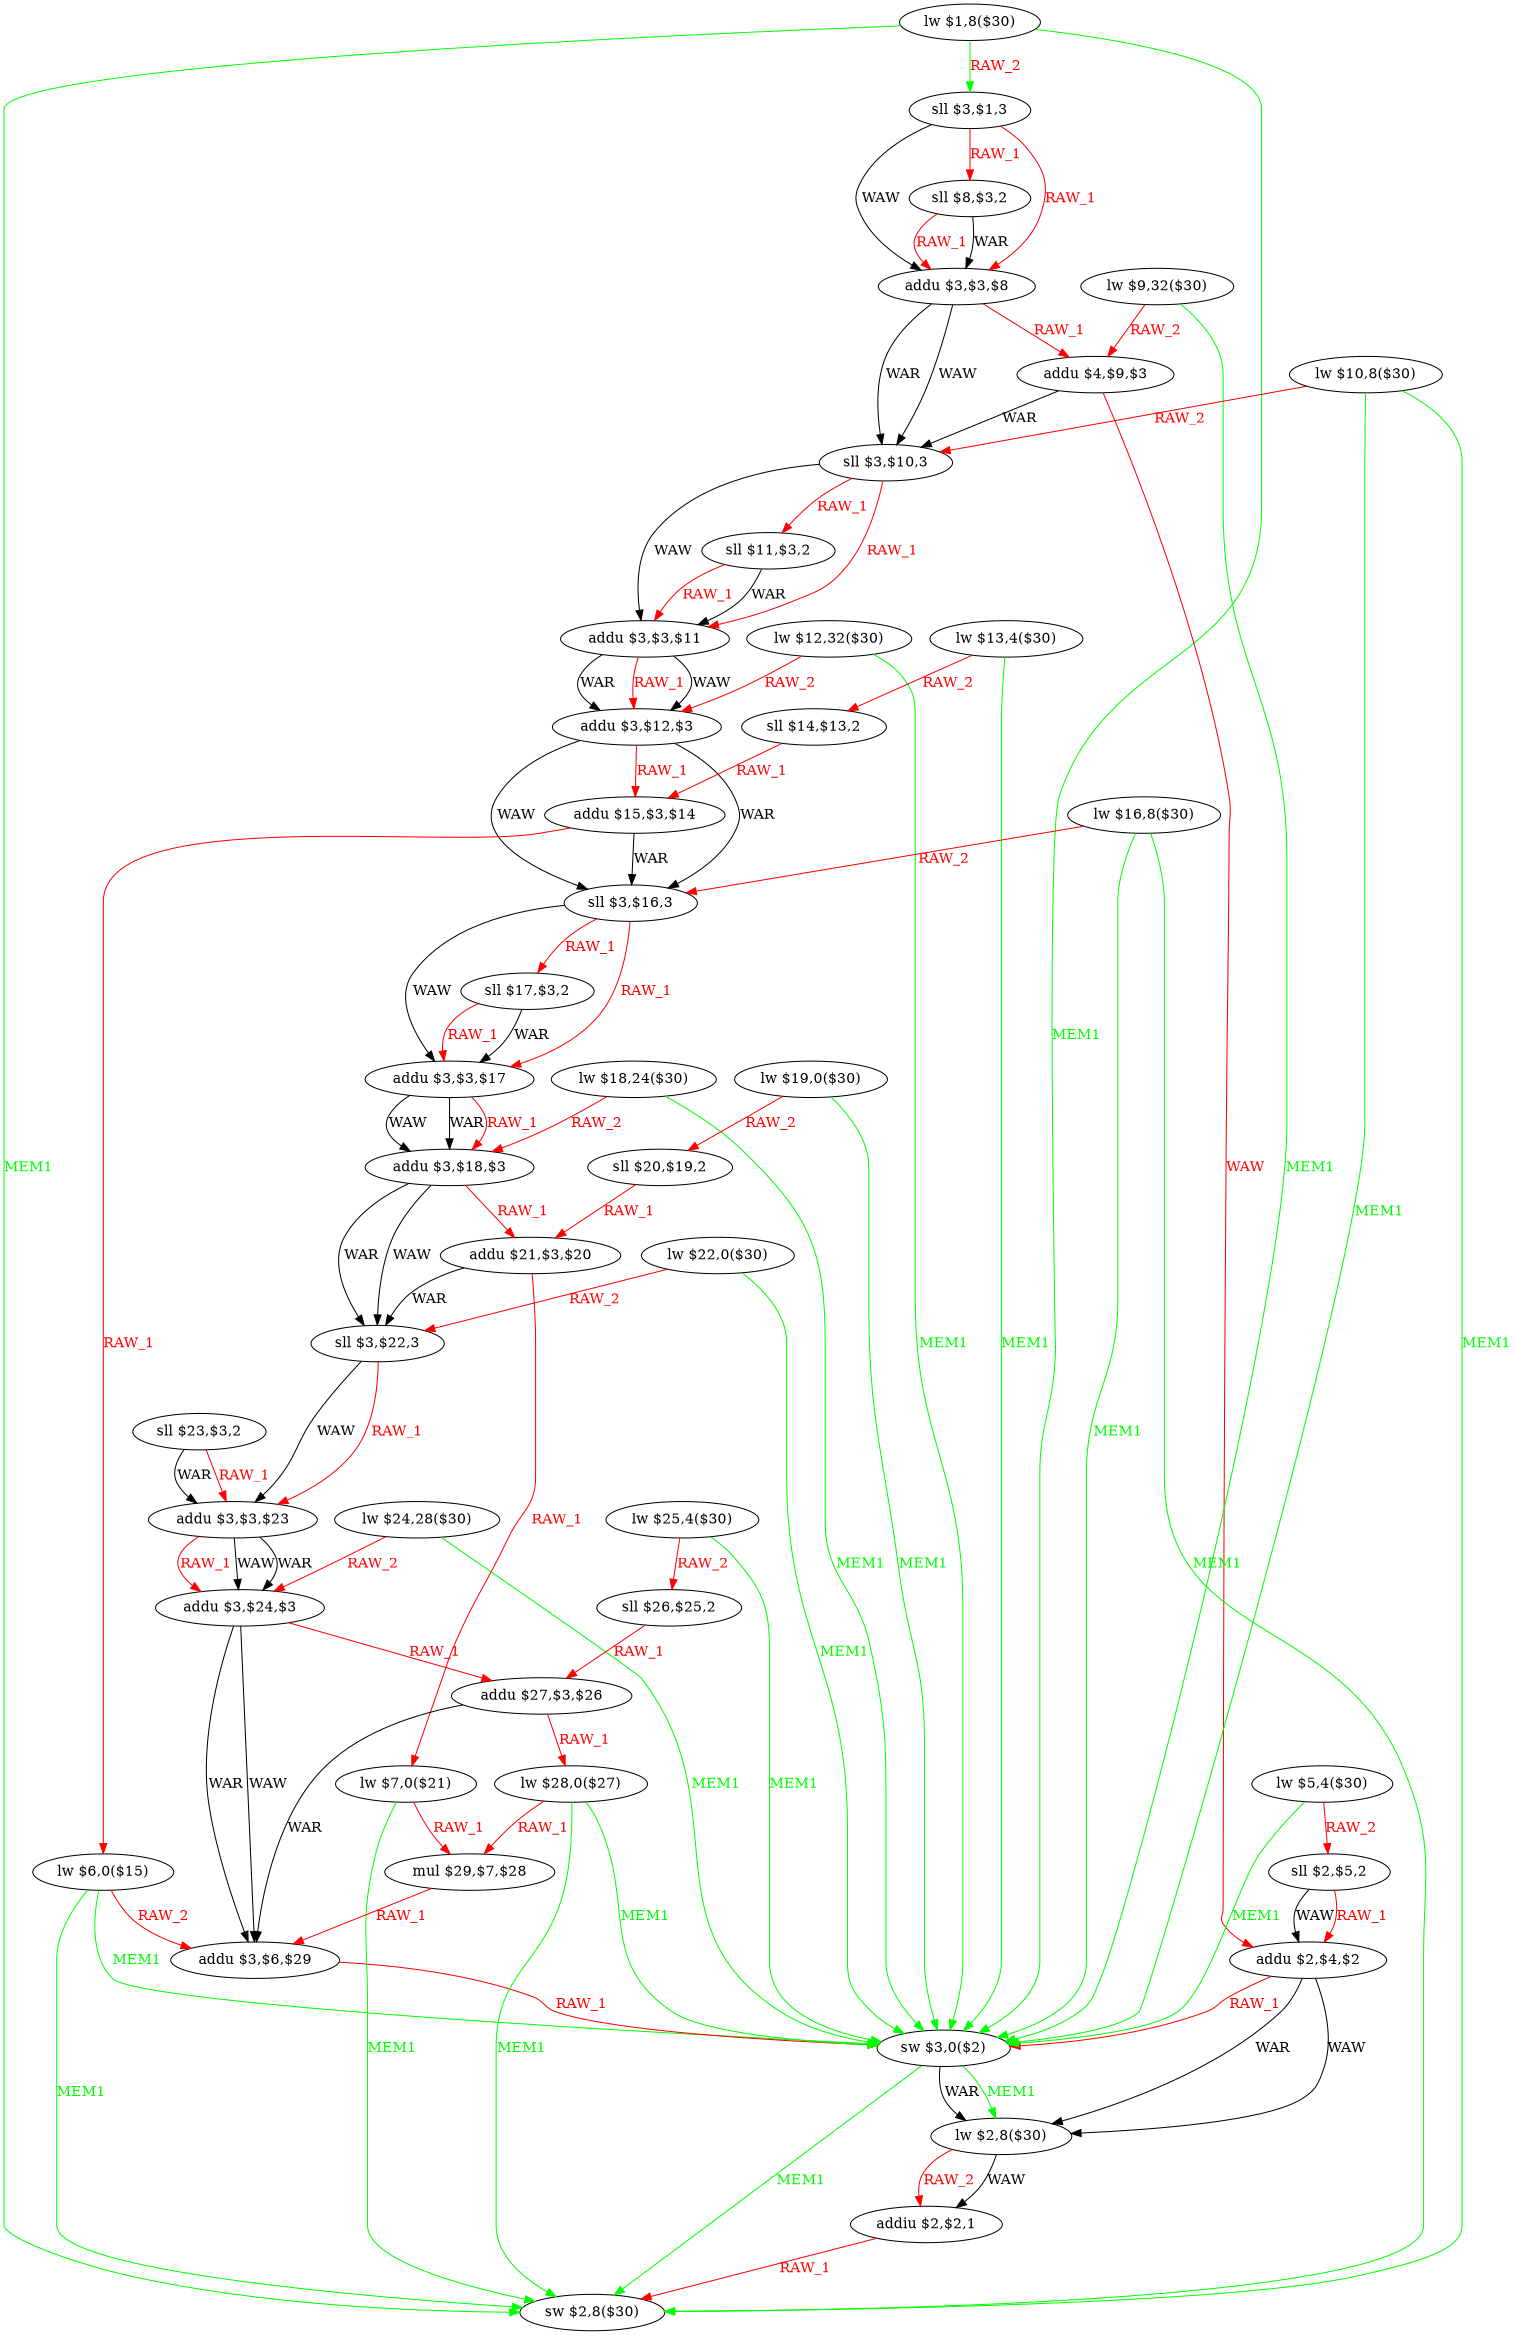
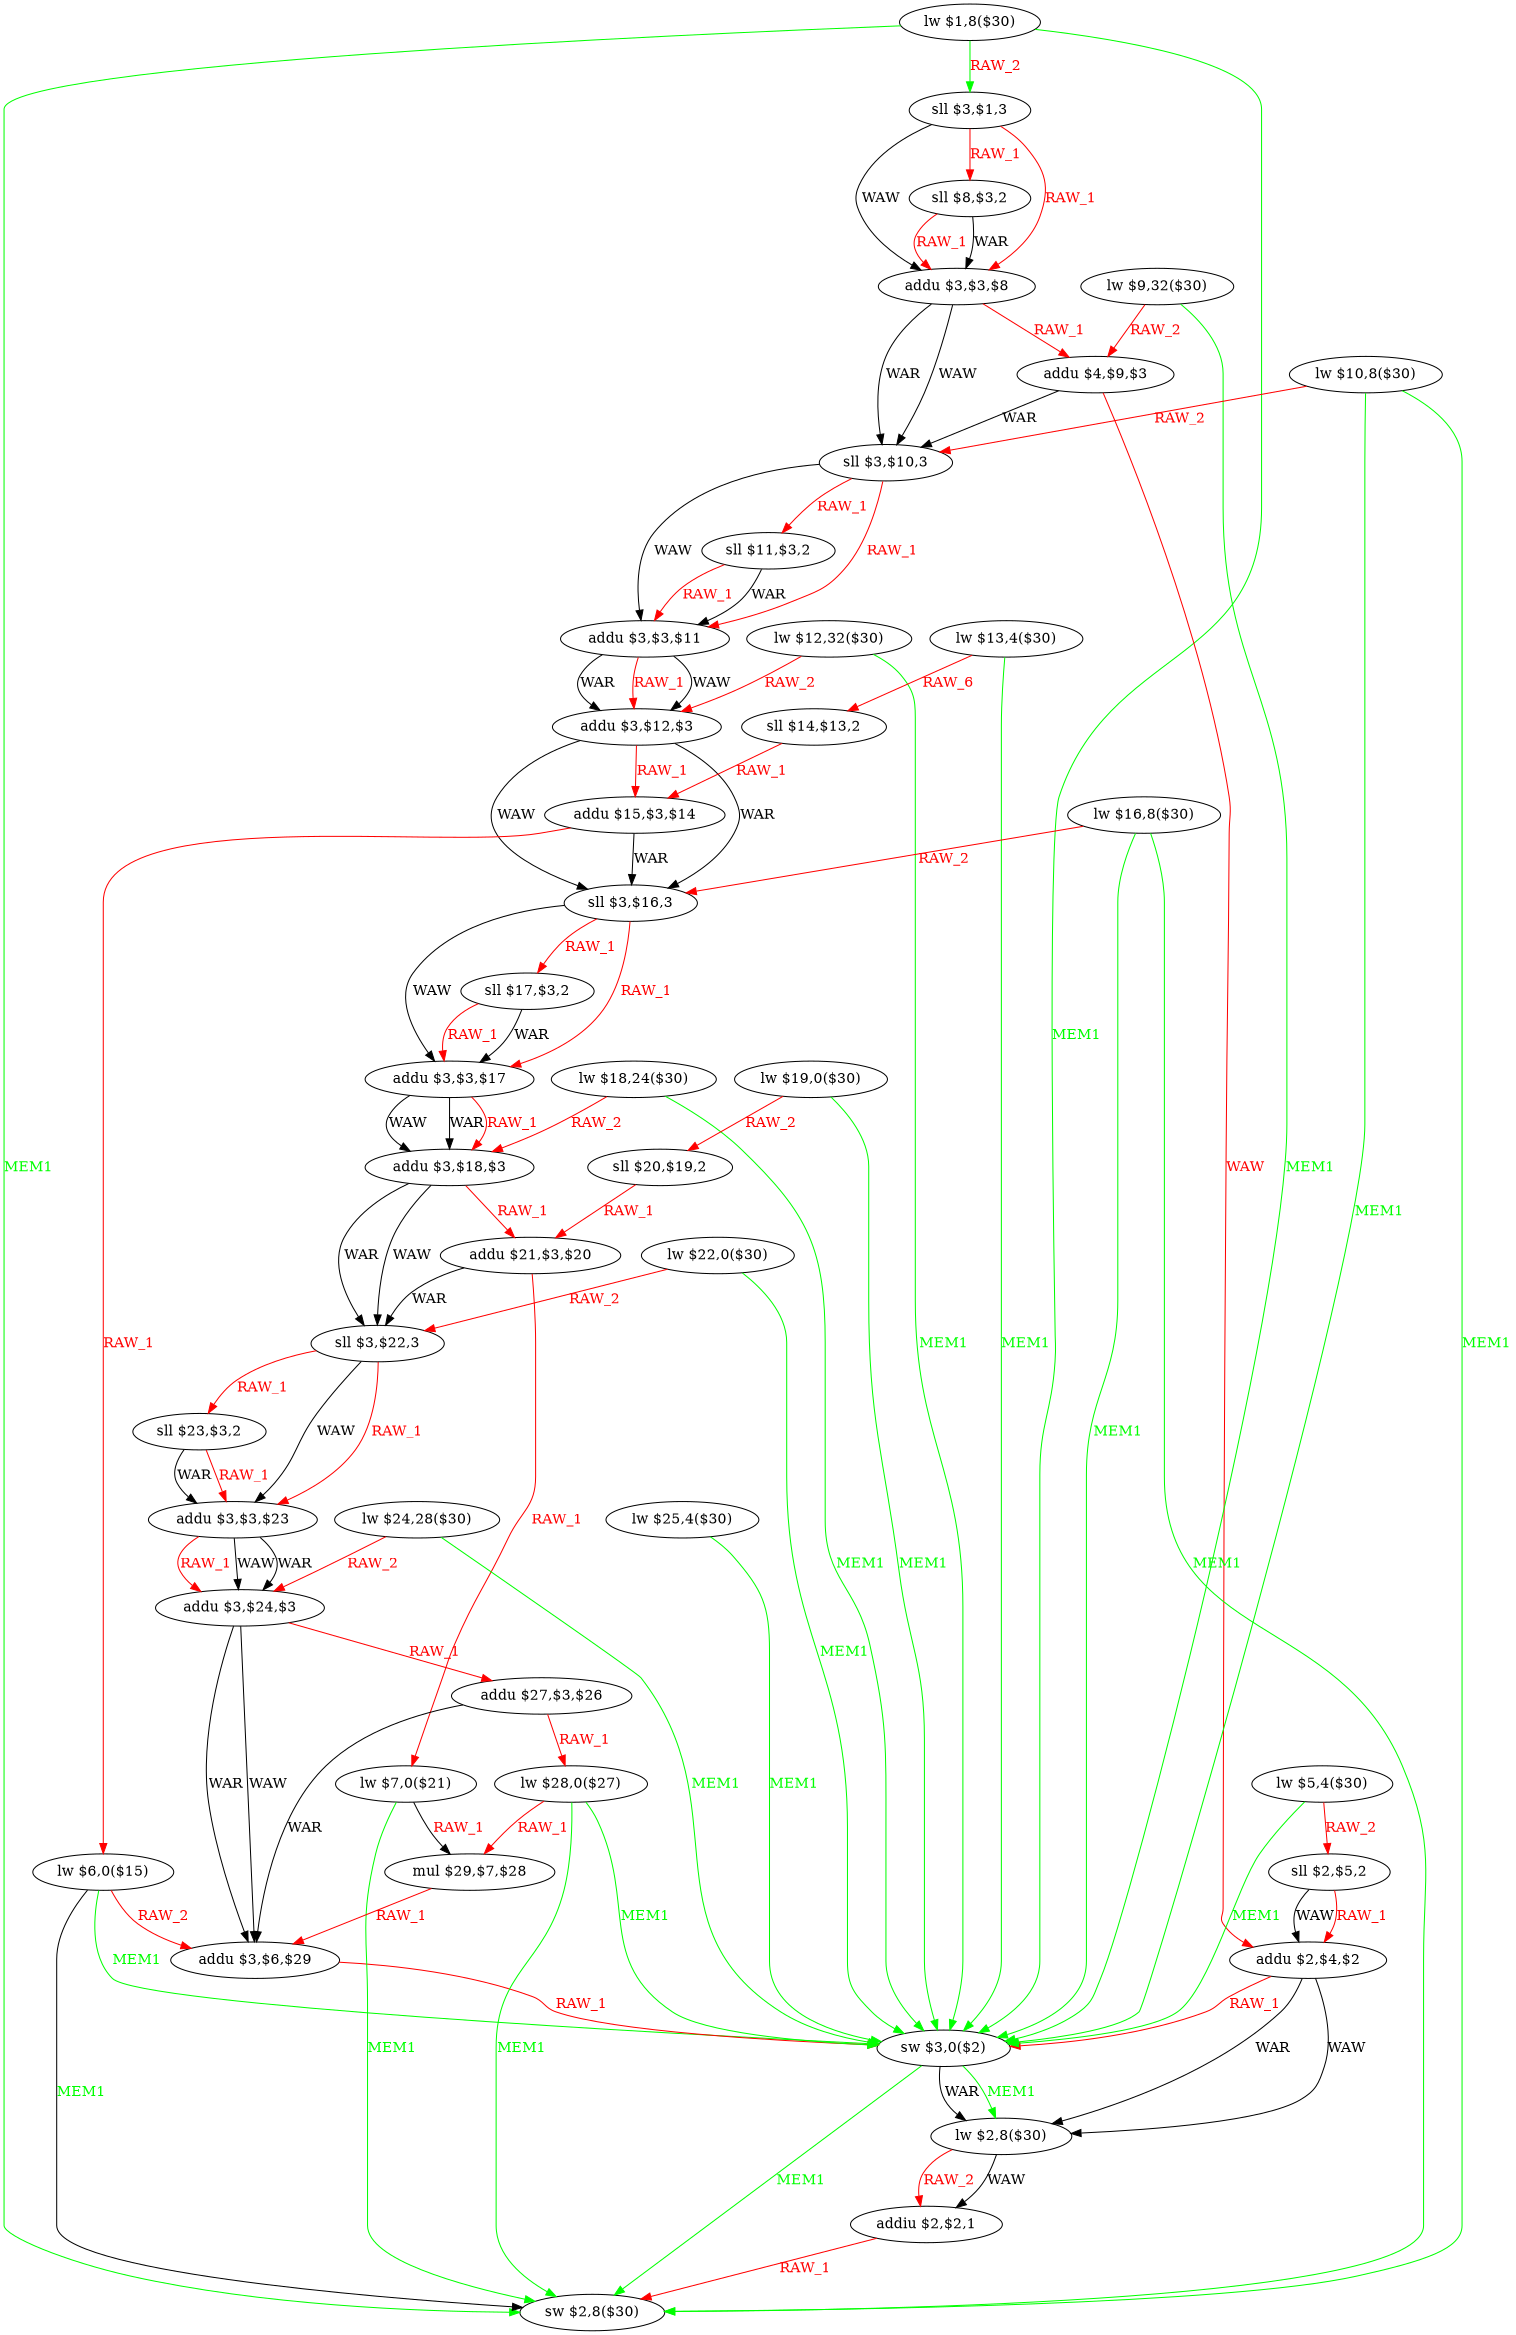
(948, 683) -> (948, 683)
none -> (259, 1368)
(669, 1608) -> none
(426, 1826) -> (426, 1826)
(109, 2257) -> (109, 2257)
